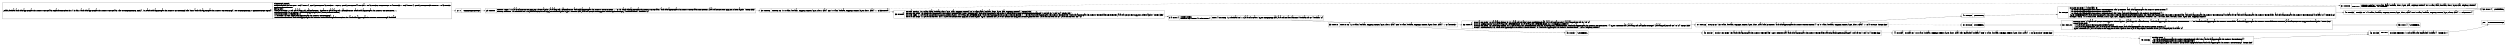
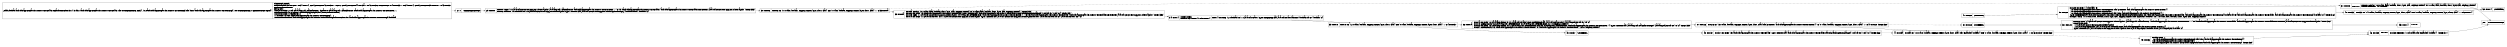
(2473, 9) -> (2460, 5)
(1896, 20) -> (1882, 29)
(2414, 25) -> (2414, 25)
